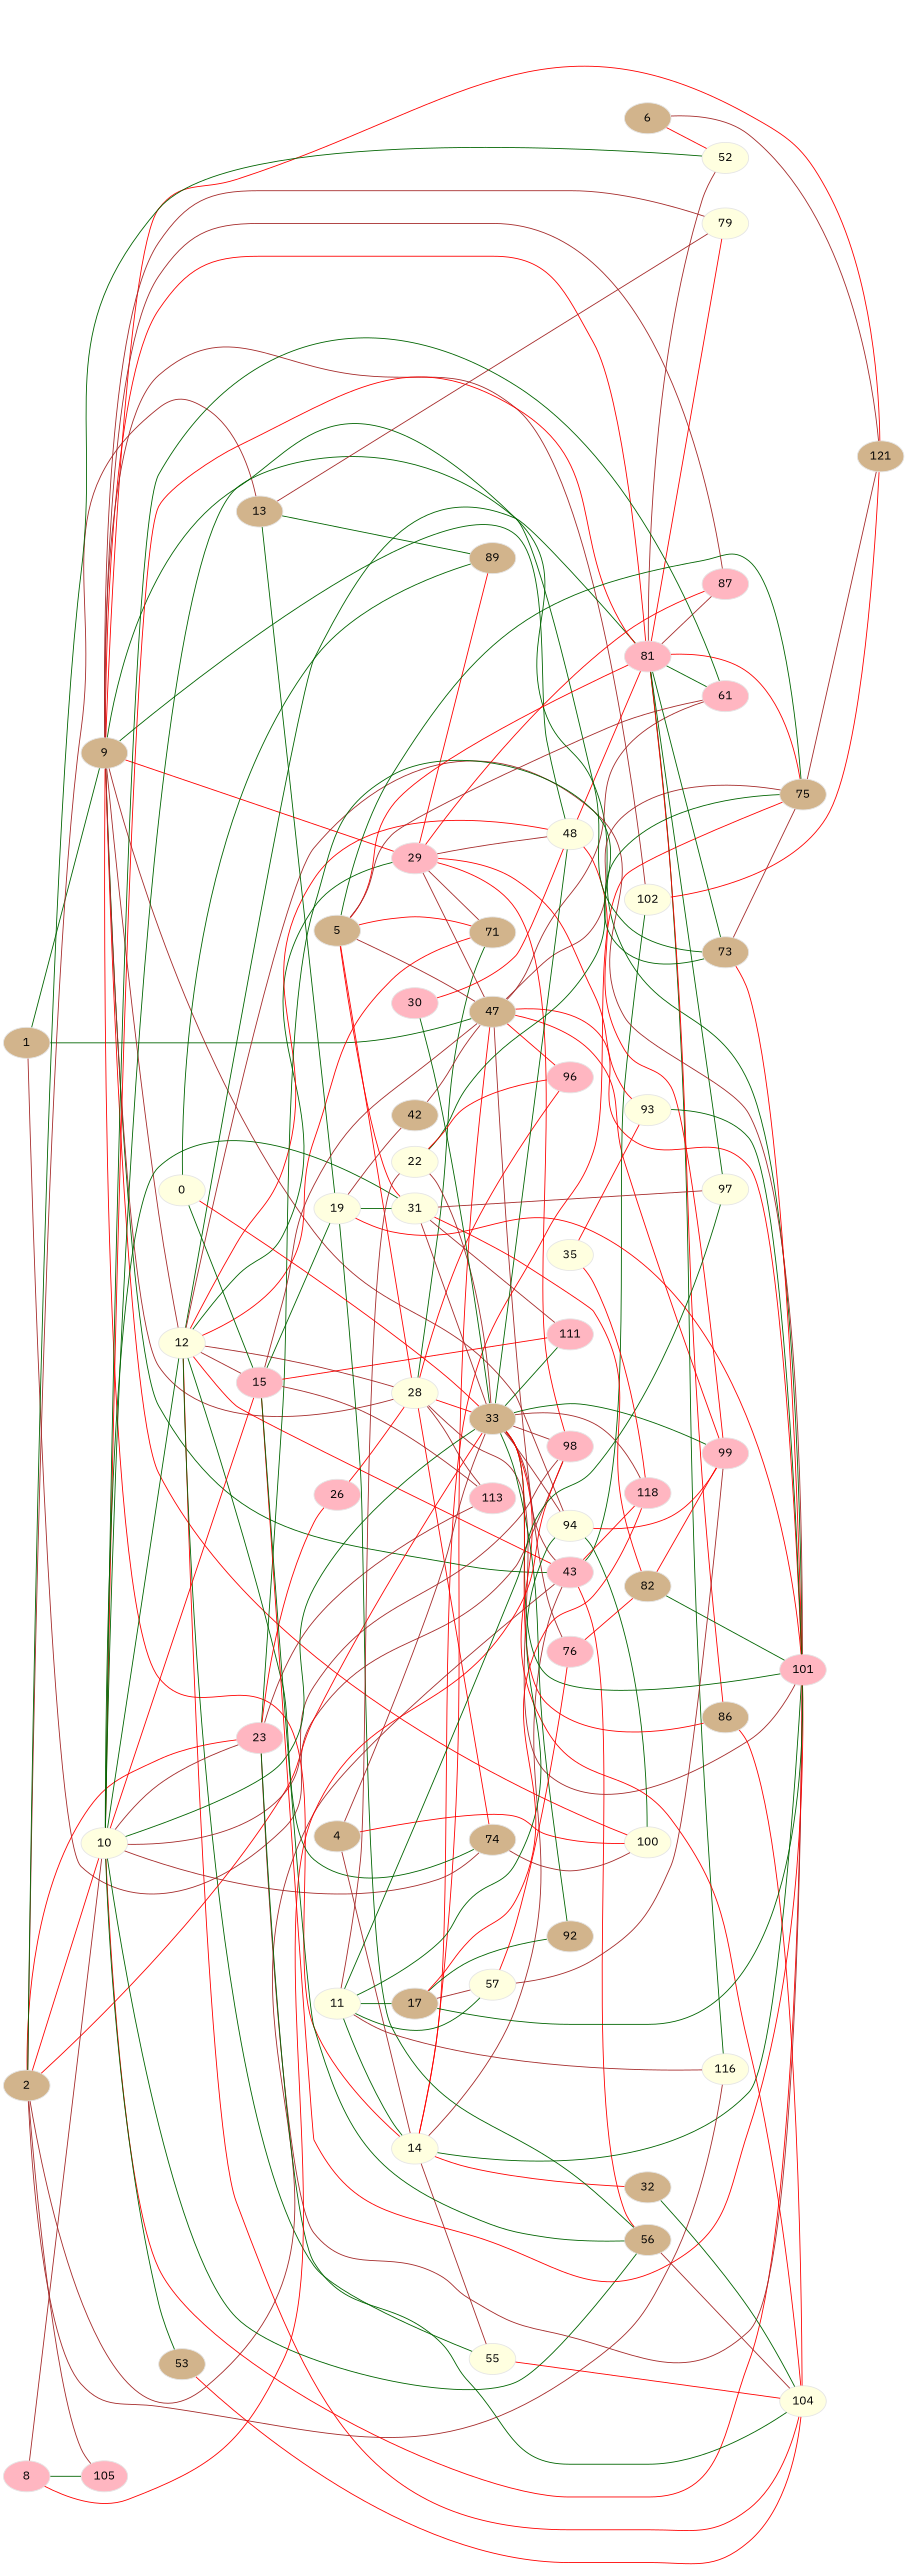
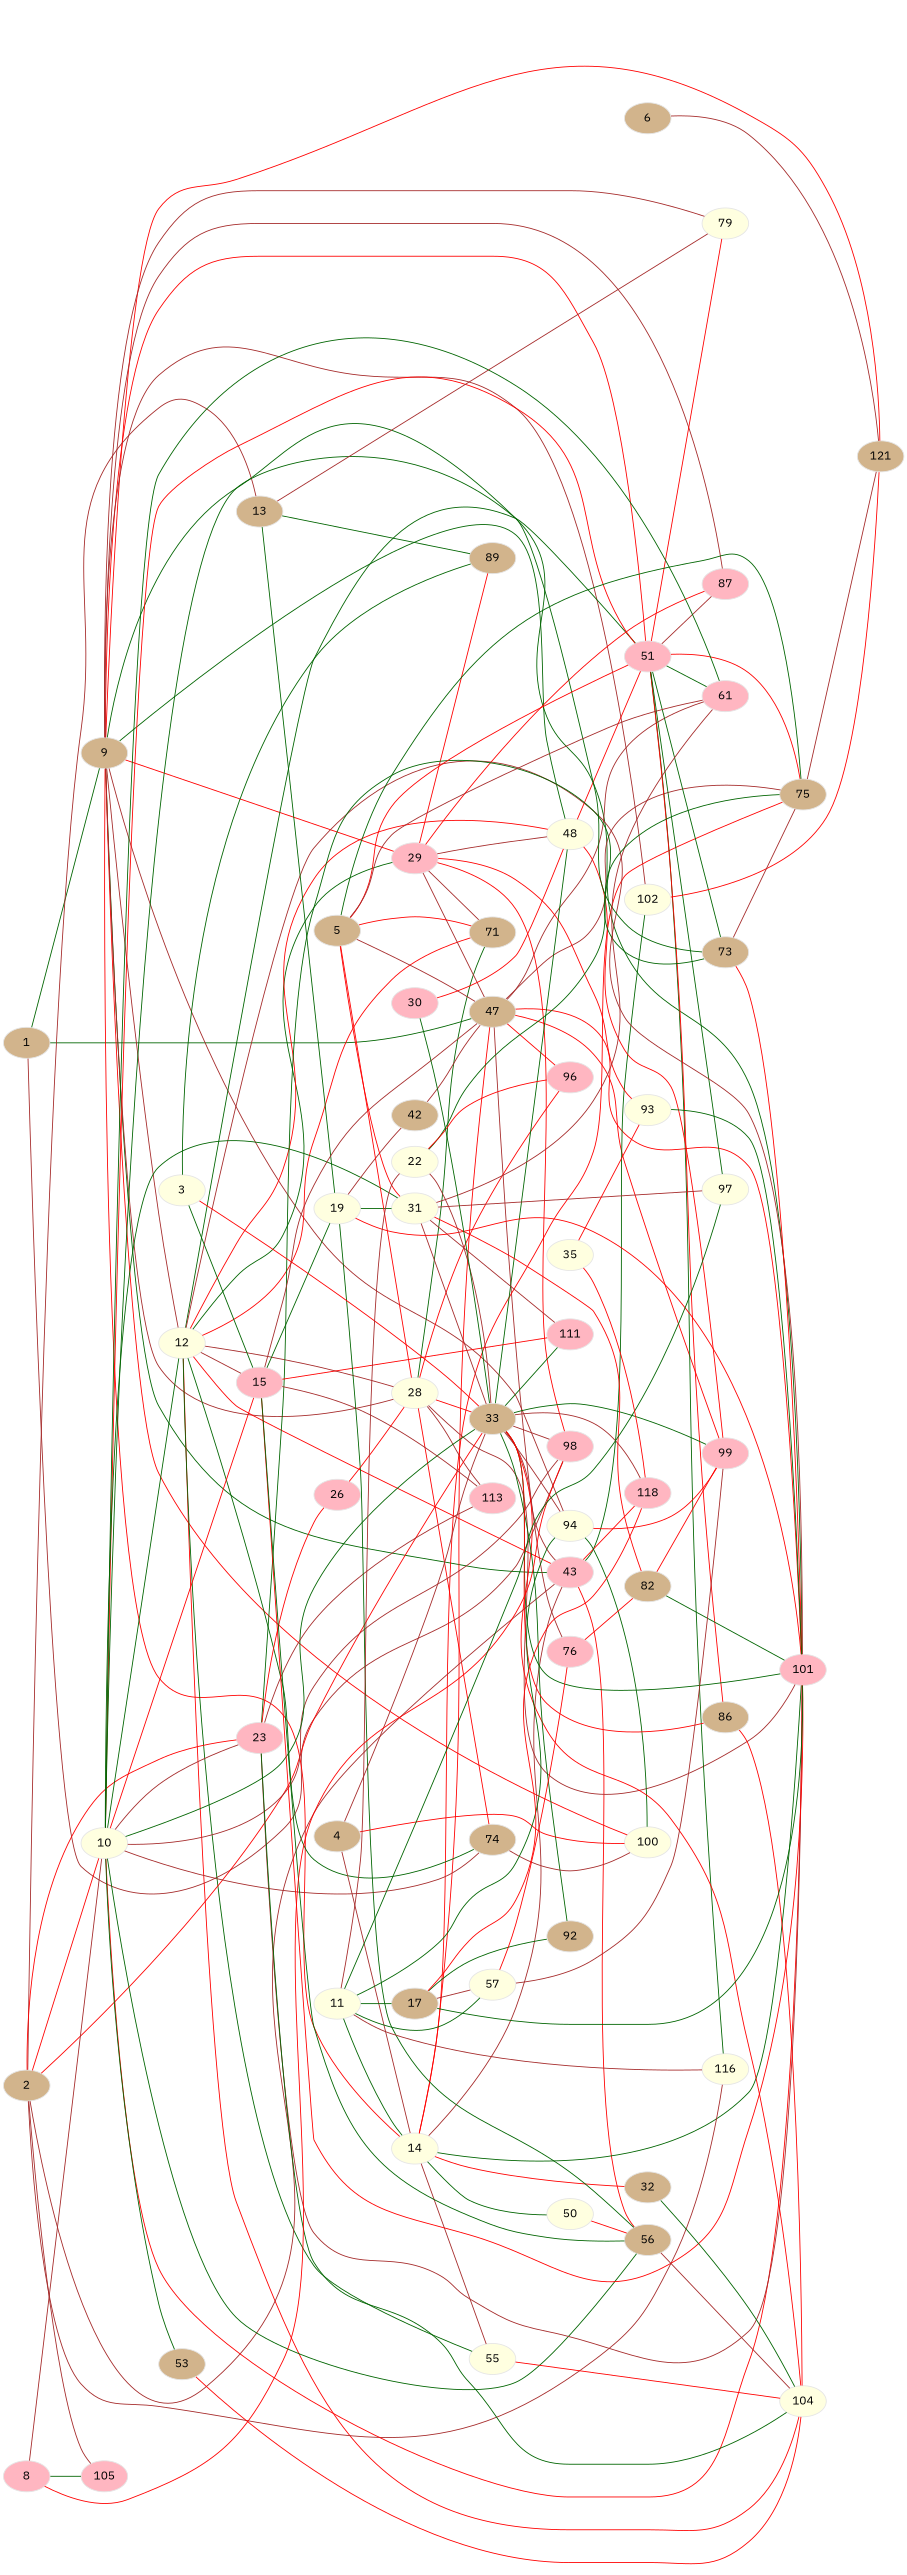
(725, 158) -> none
(648, 656) -> (648, 656)
none -> (617, 974)
(182, 1190) -> (182, 1190)
none -> (570, 2214)
